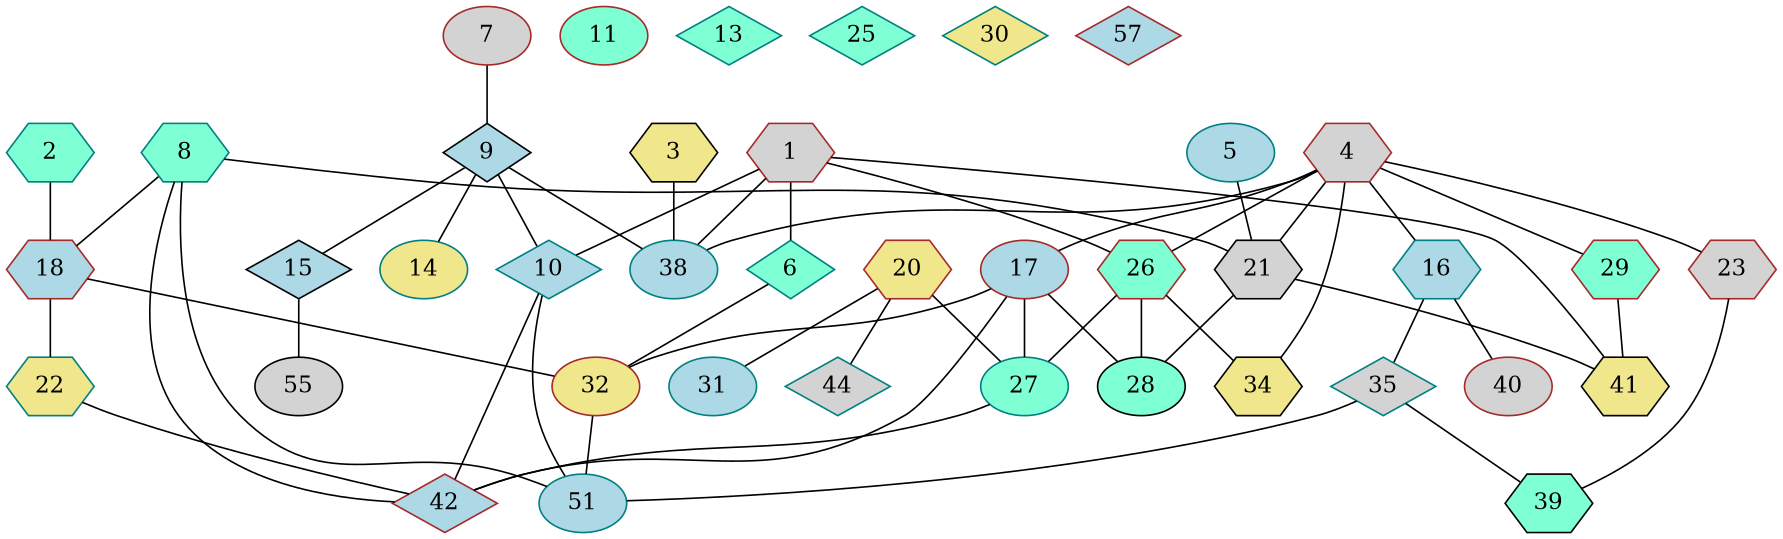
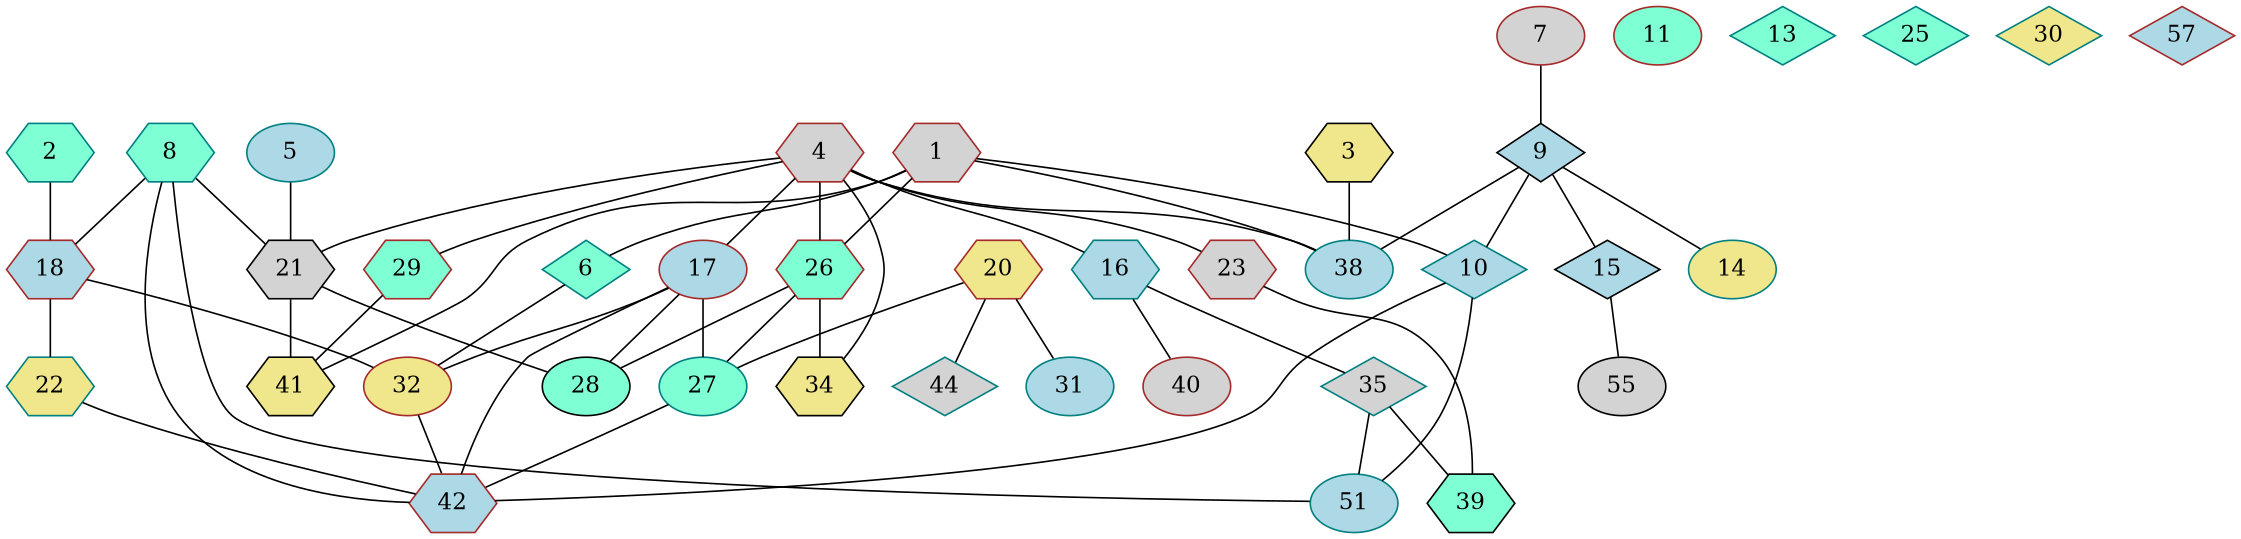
(589, 445) -> (430, 444)
(445, 503) -> (453, 503)
